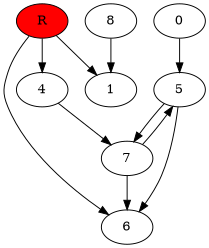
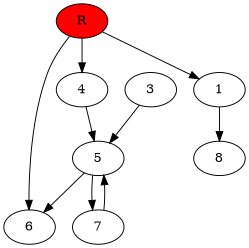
(180, 21) -> (151, 90)
(111, 51) -> (219, 119)
(81, 121) -> (89, 119)
(127, 188) -> none
